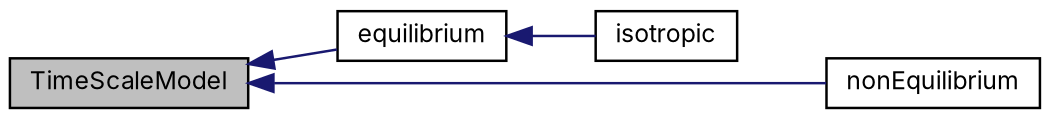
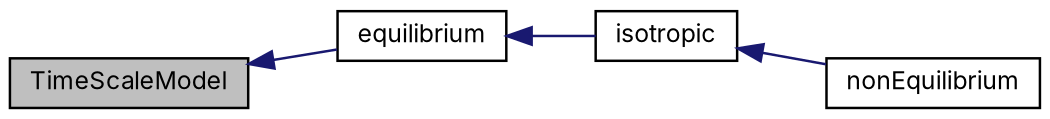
(550, 83) -> (794, 59)
